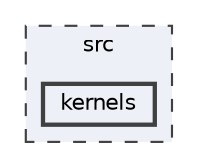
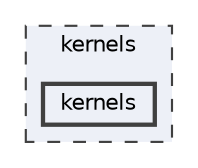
(99, 46) -> (99, 46)
